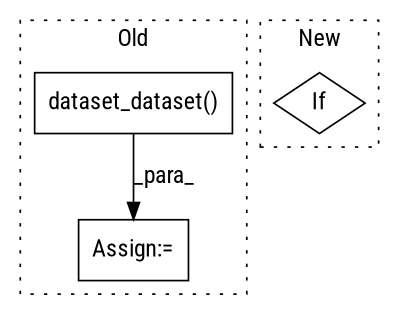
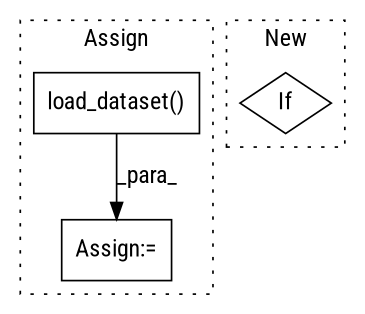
(134, 40) -> (117, 40)
(134, 103) -> (117, 103)
